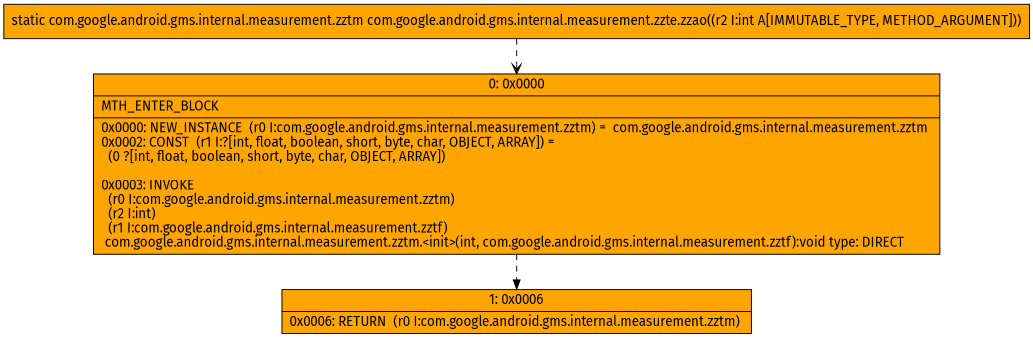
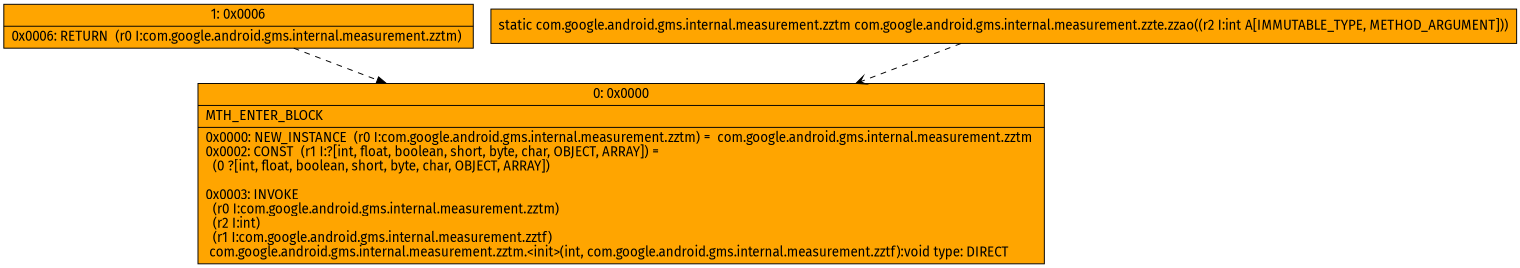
(517, 267) -> (335, 64)
